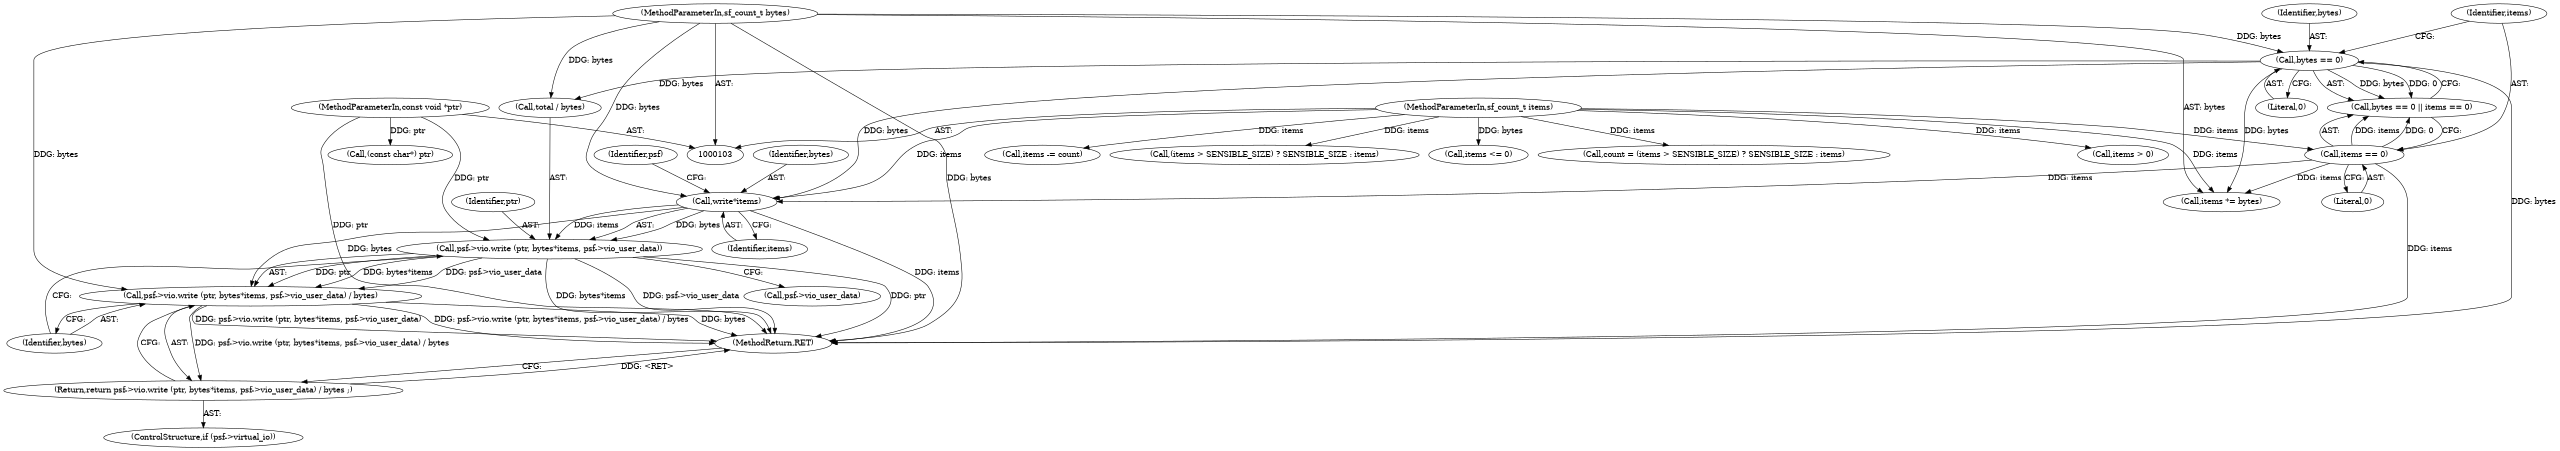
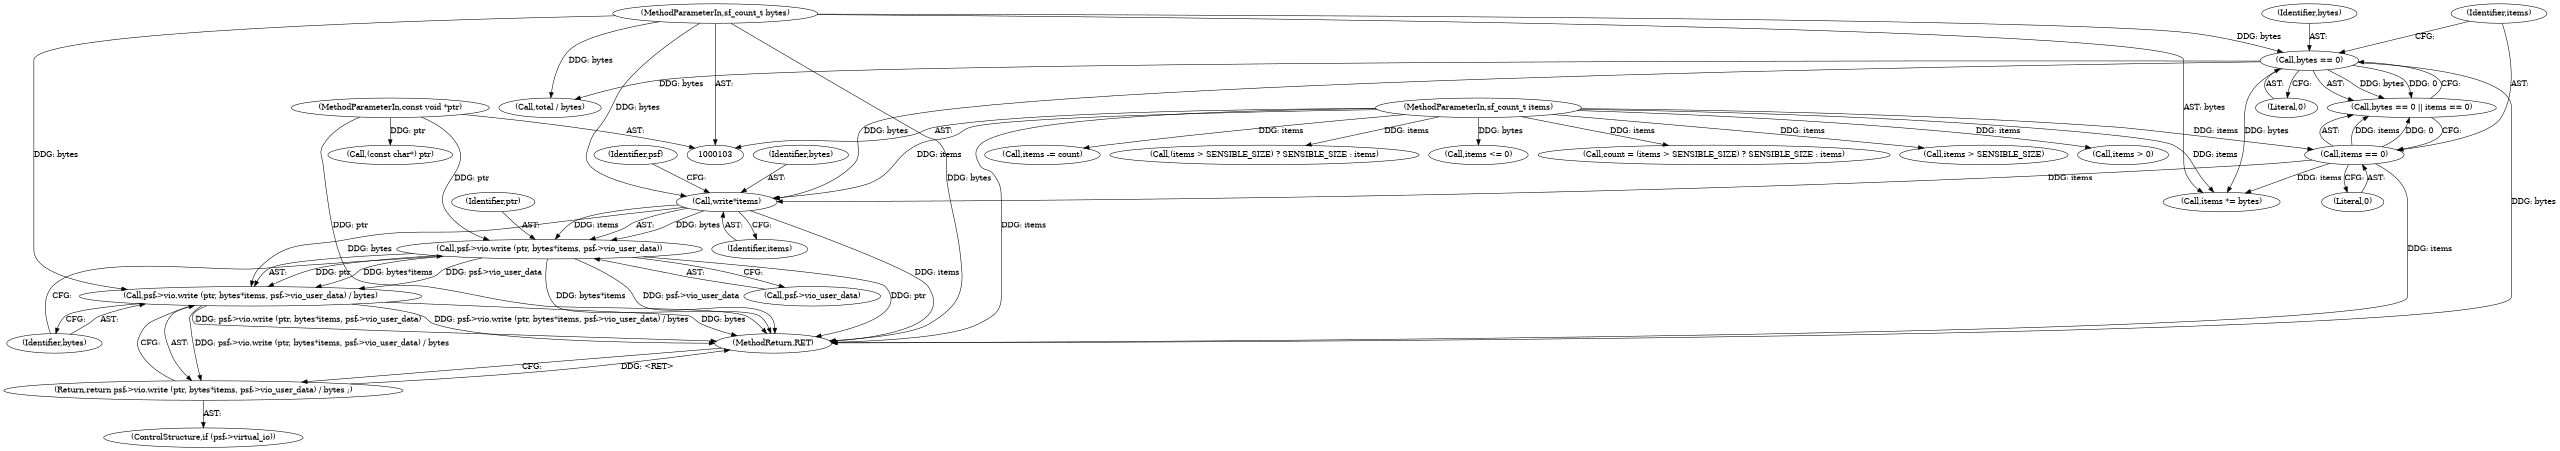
none -> (1005, 134)
none -> (1984, 155)
(550, 176) -> (682, 276)
